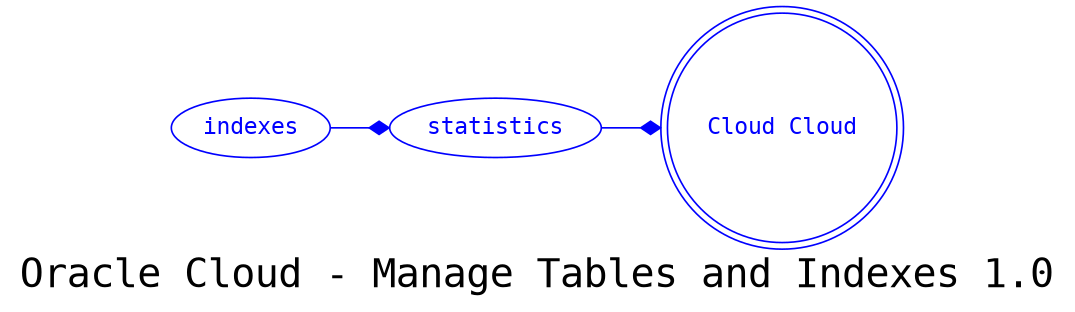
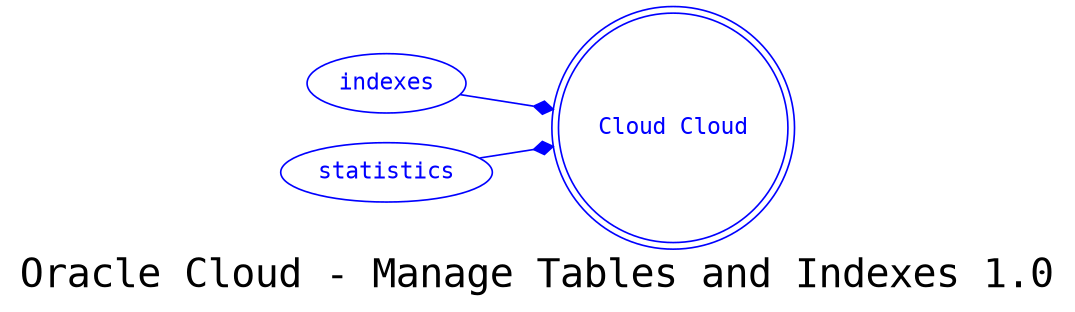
(350, 128) -> (497, 100)
